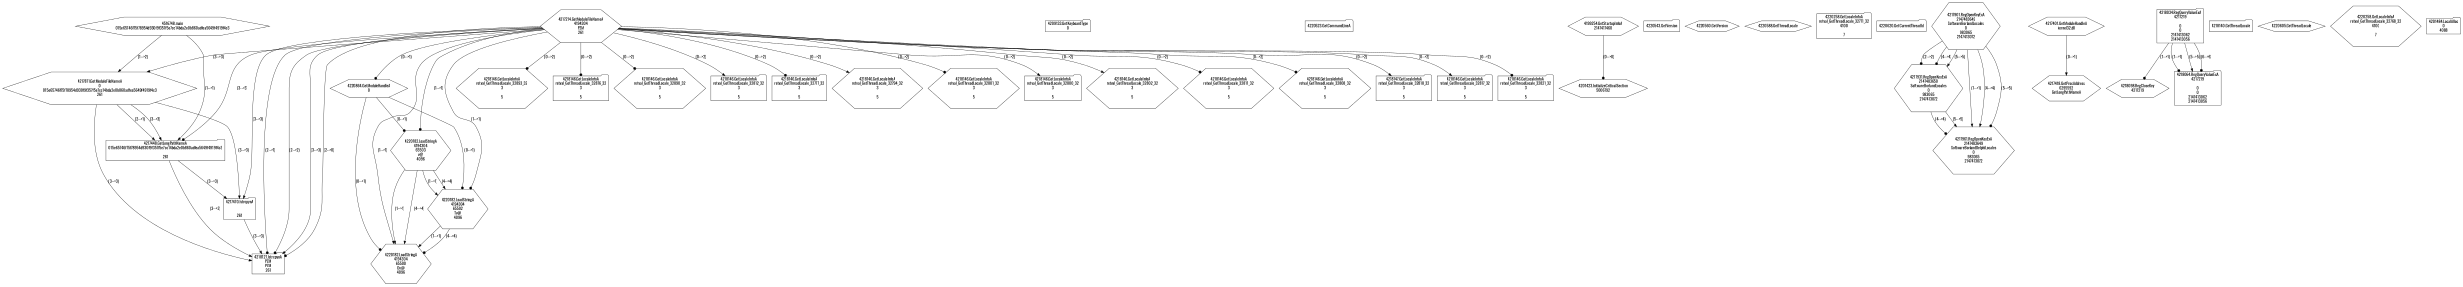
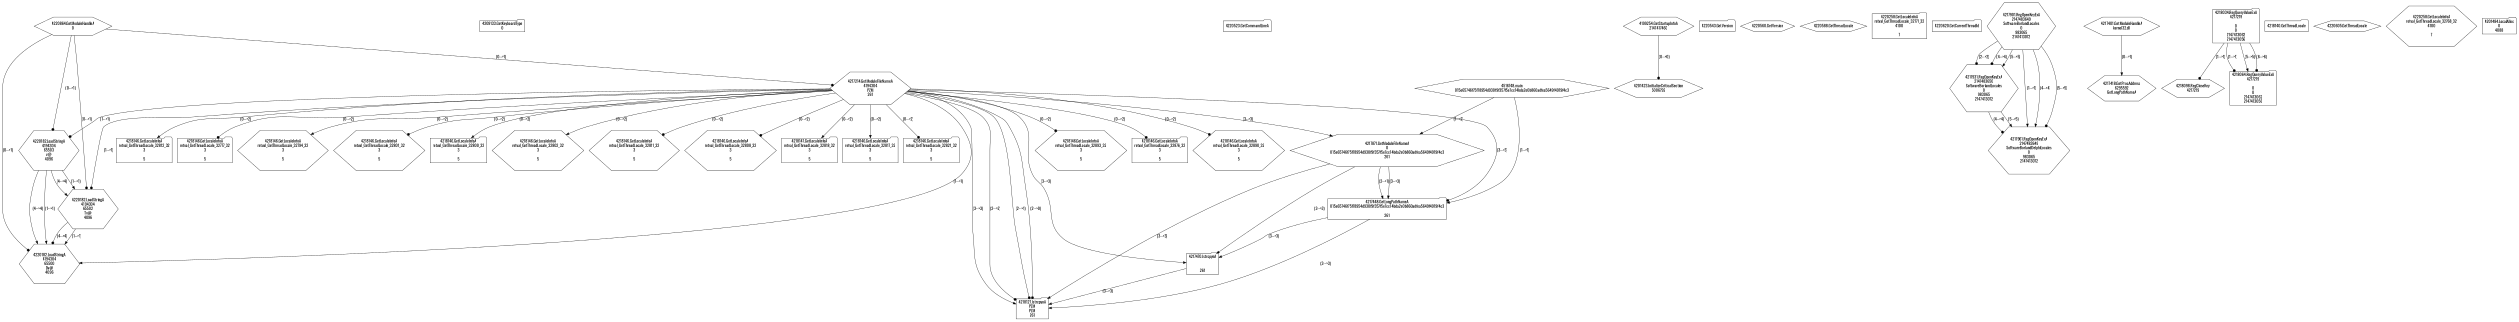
(456, 41) -> (469, 57)
